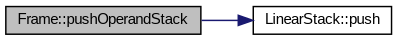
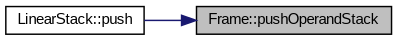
(220, 20) -> (163, 20)
